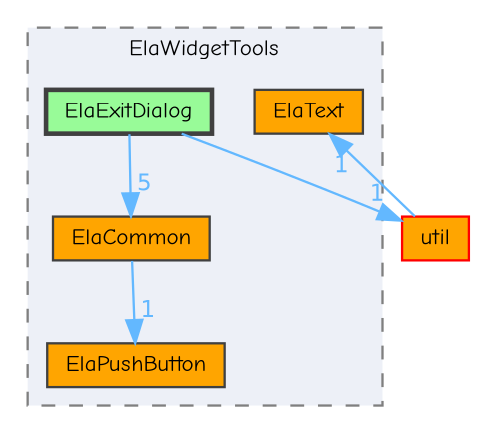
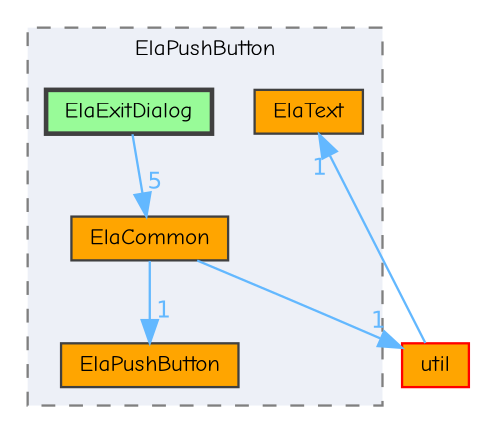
(205, 50) -> (205, 50)
(281, 172) -> (289, 299)
